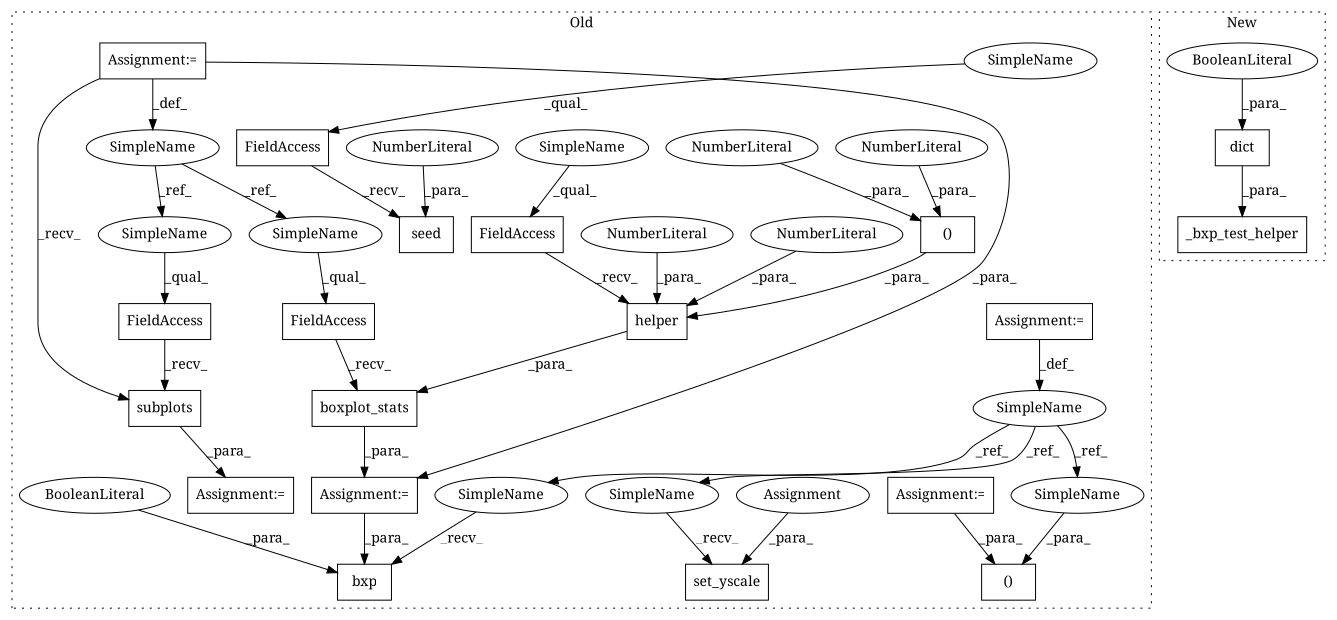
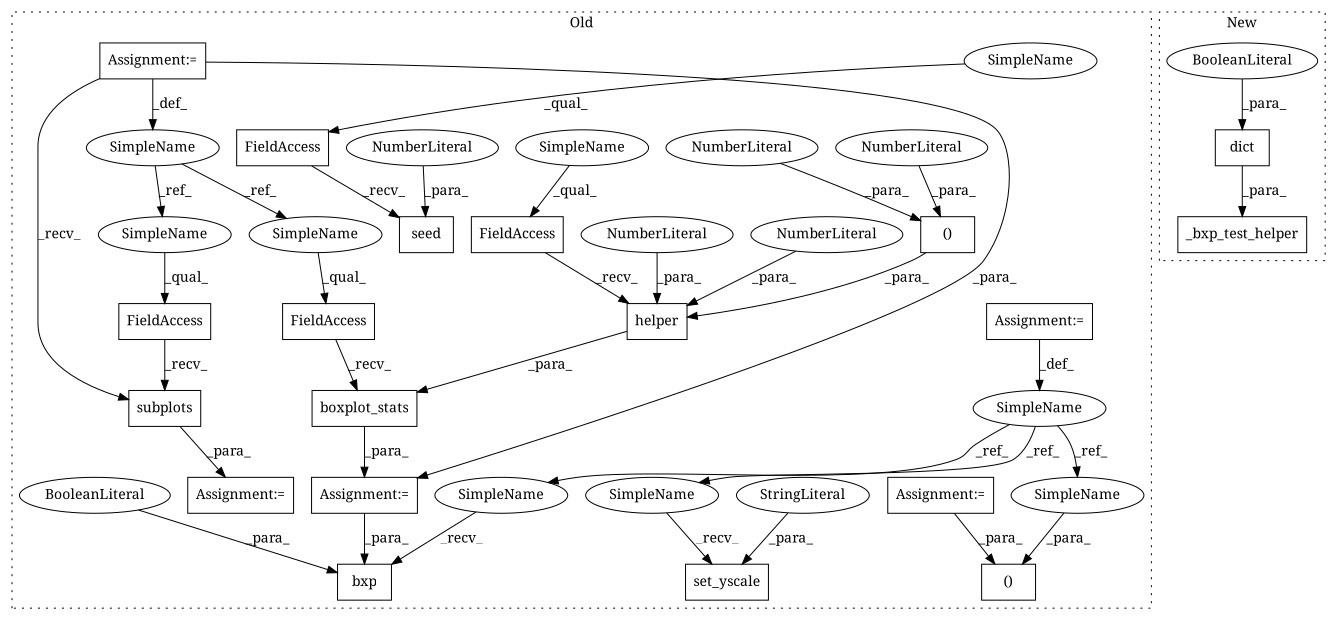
(803, 495) -> (803, 495)
